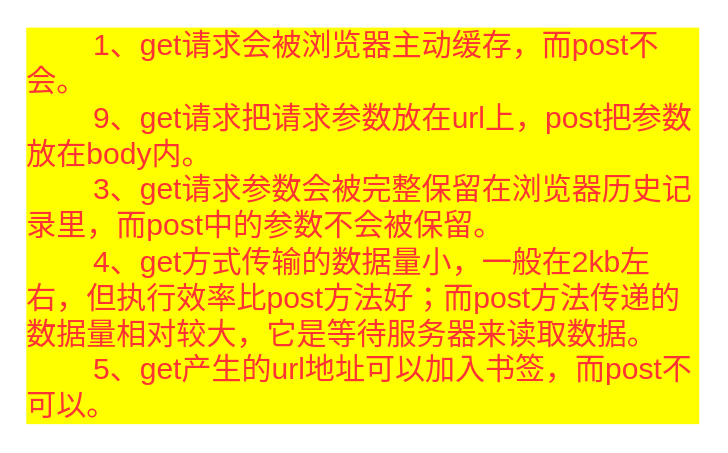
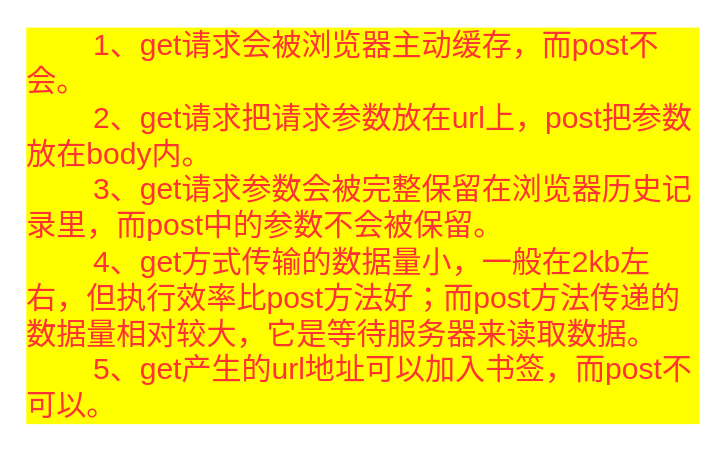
(363, 226) -> (363, 226)
